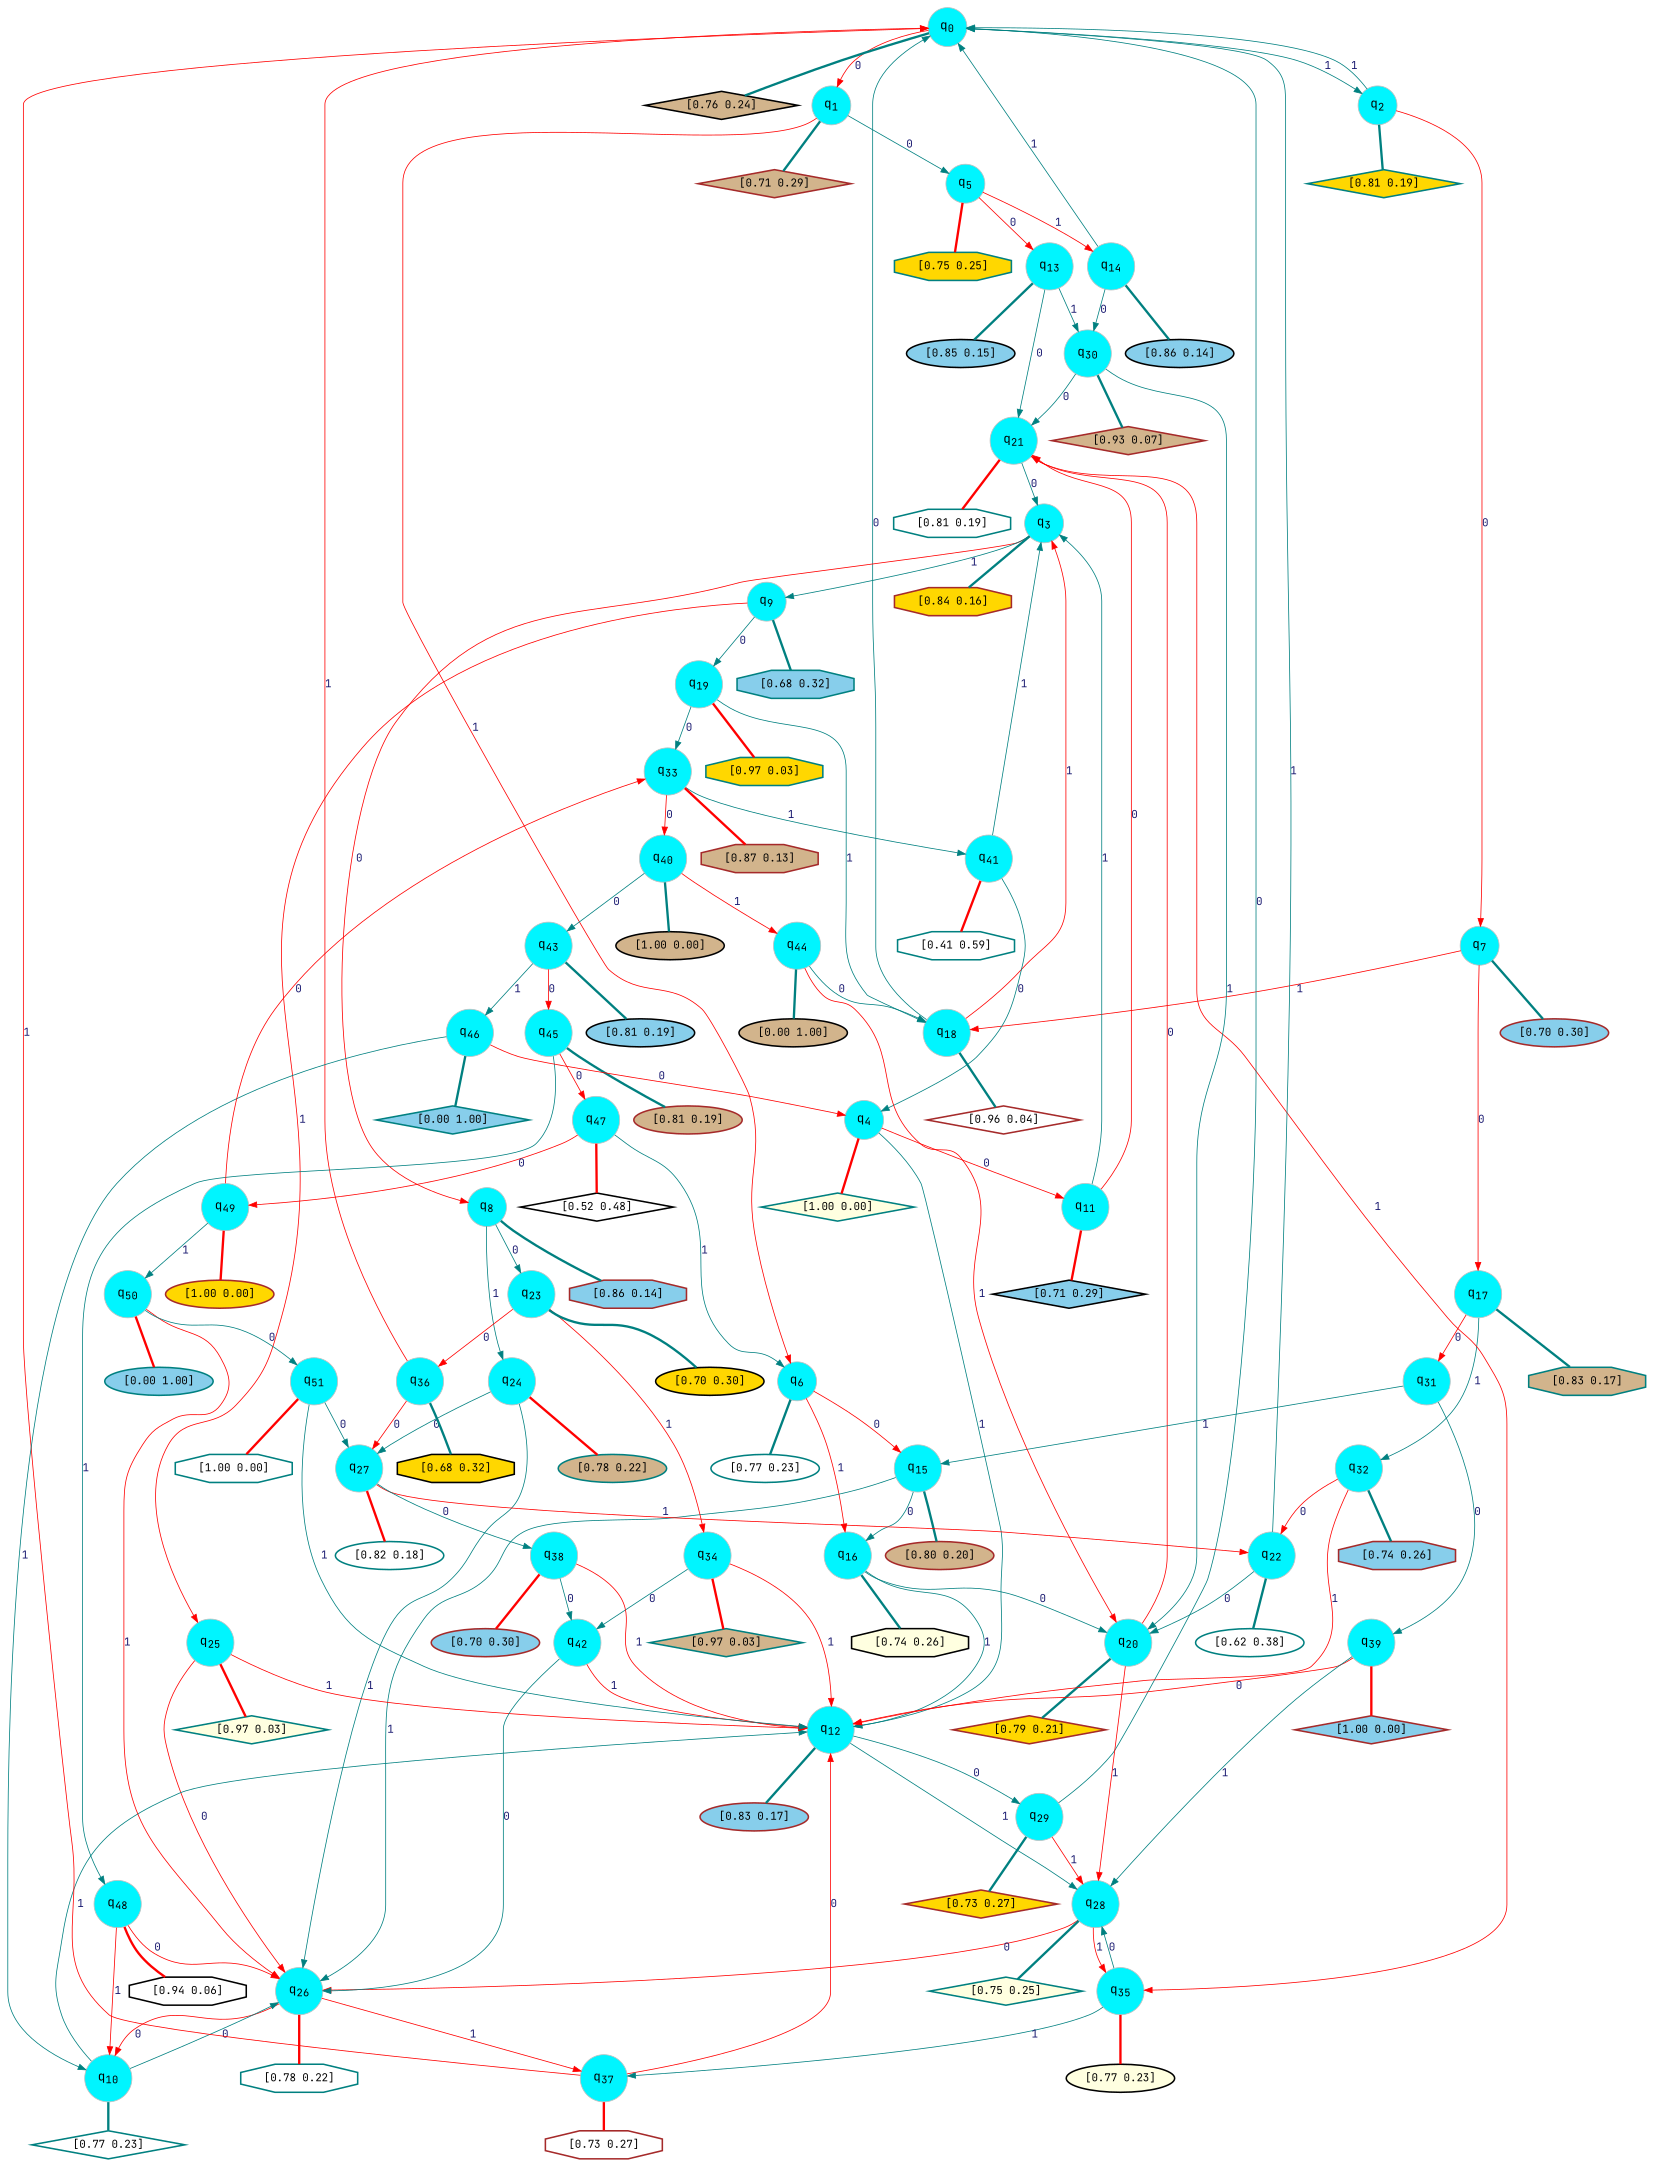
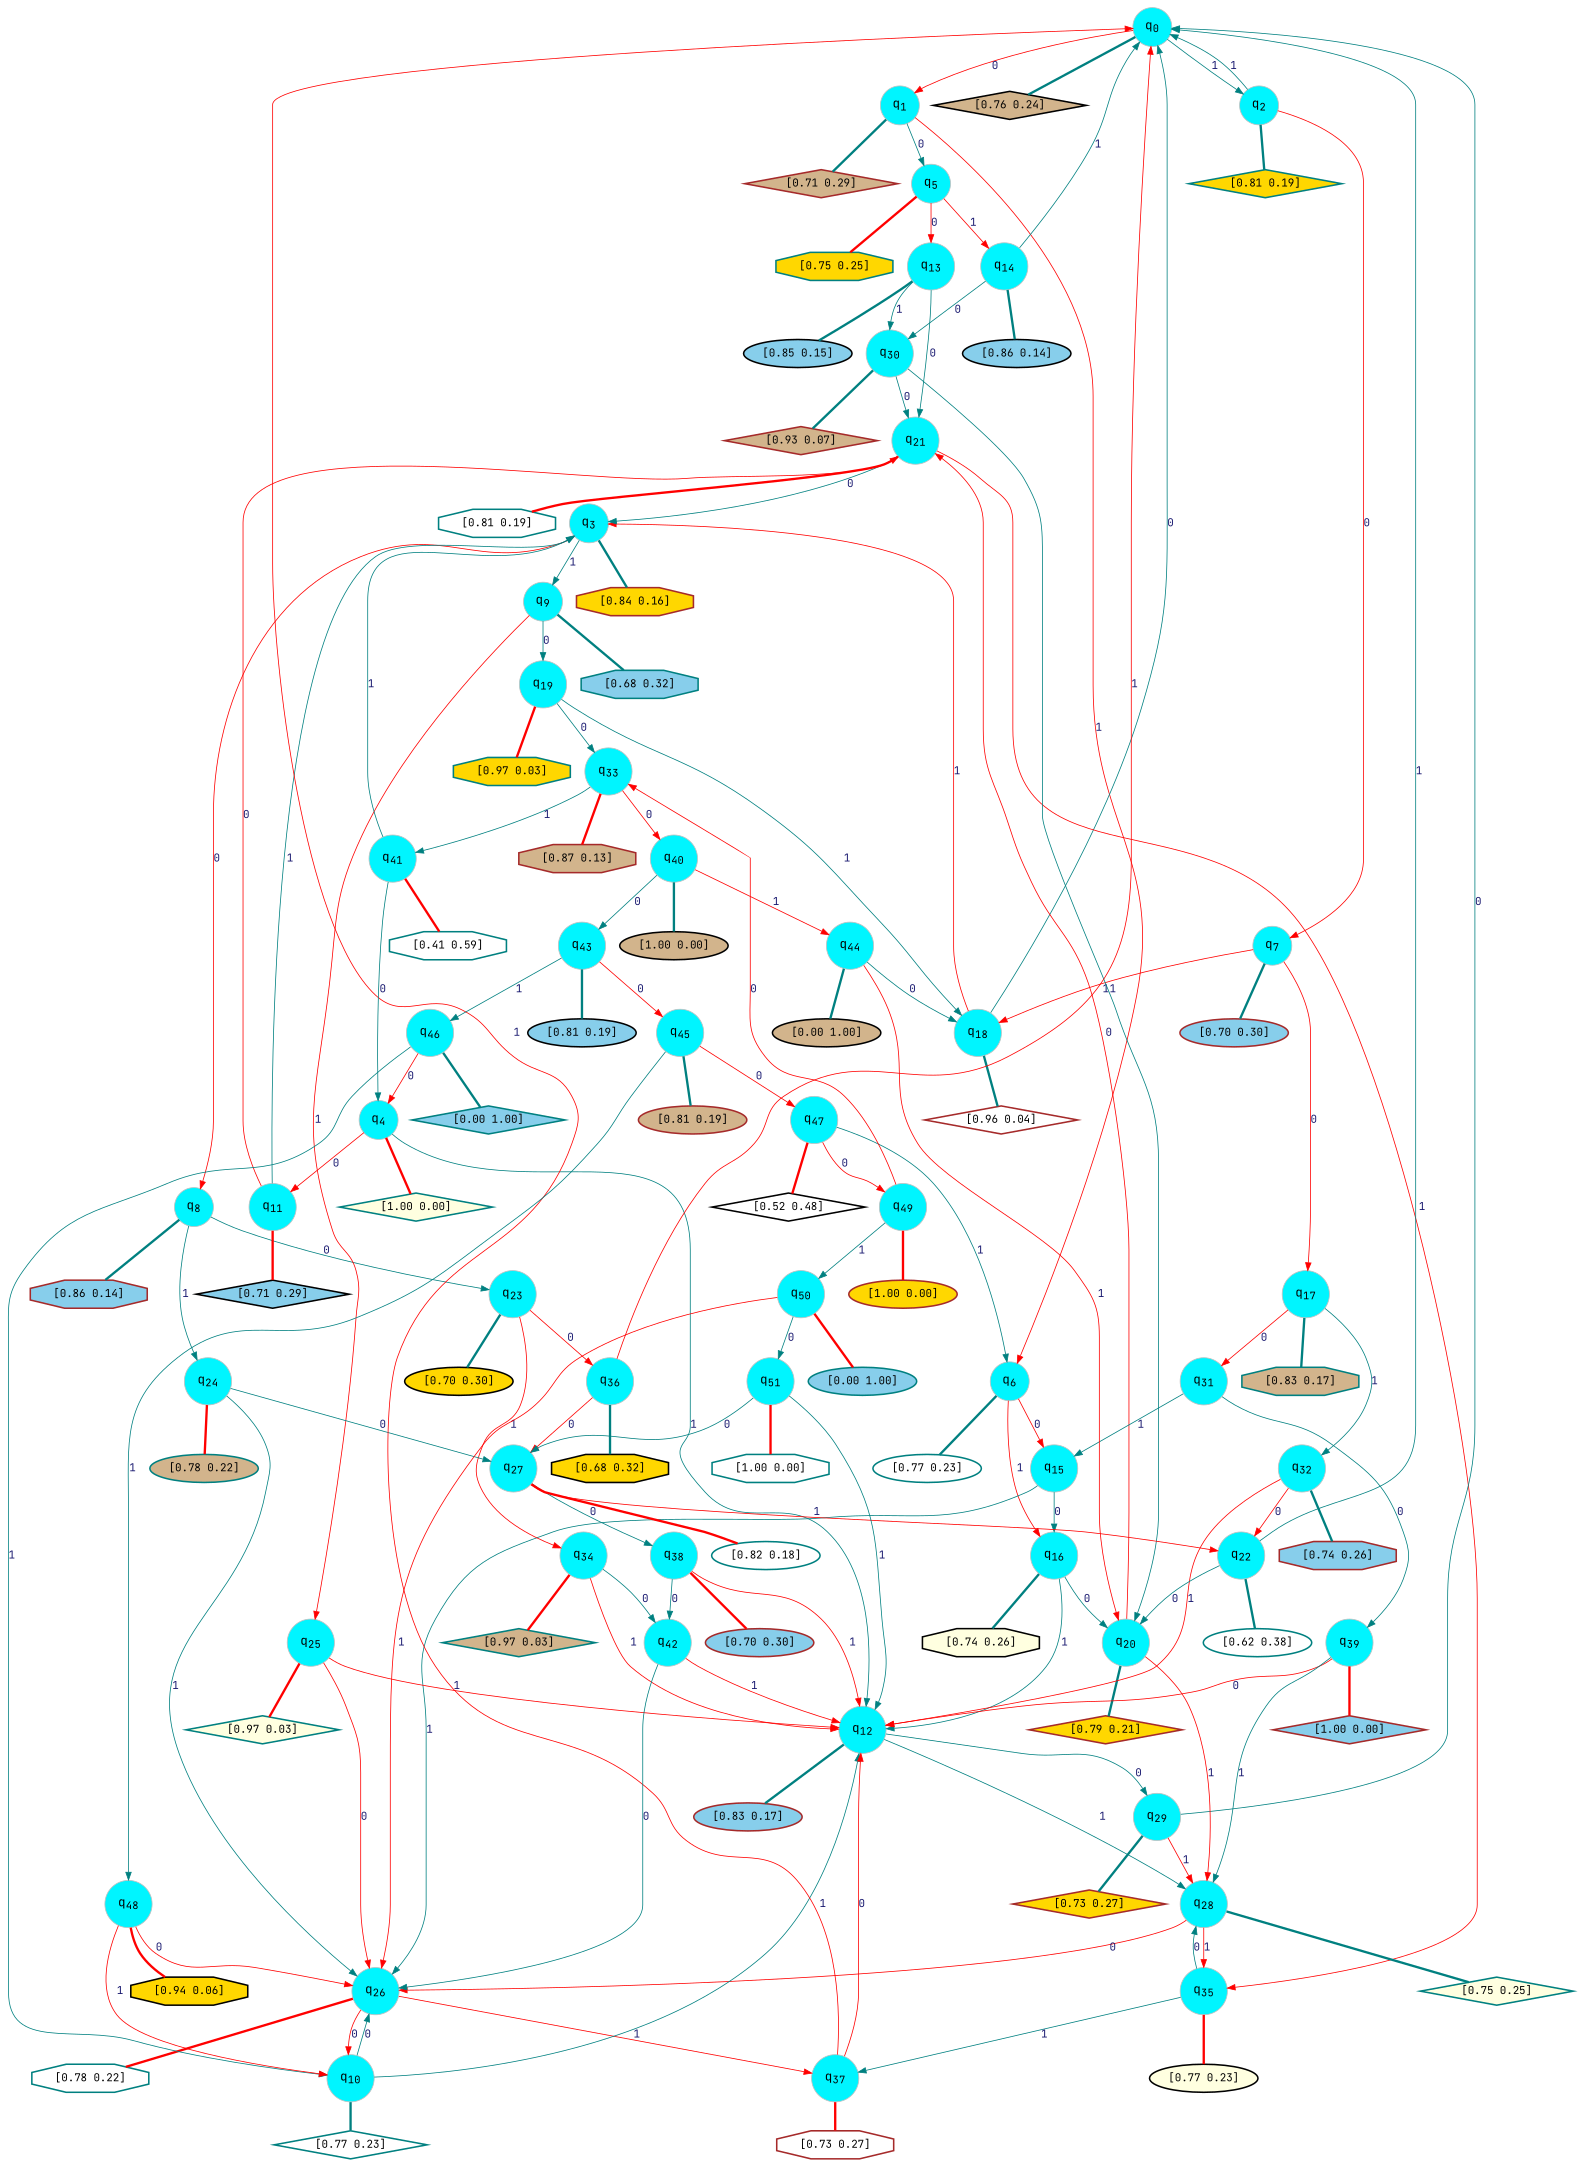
(940, 1556) -> none
(188, 1991) -> (189, 1991)
